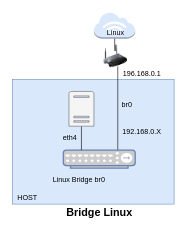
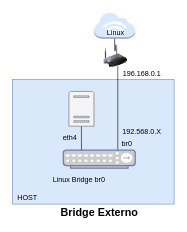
(127, 105) -> (127, 144)
(142, 132) -> (142, 132)
(100, 213) -> (100, 213)
